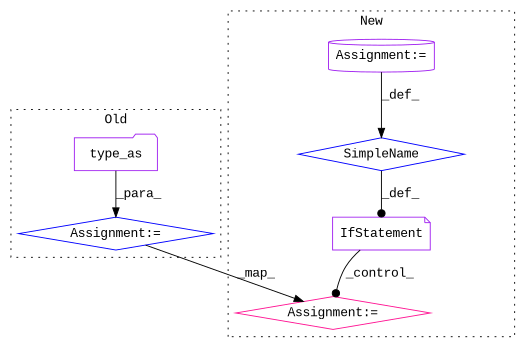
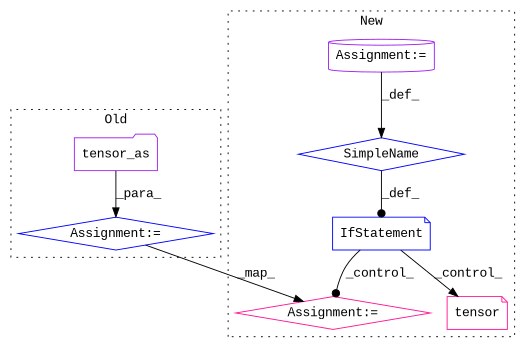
(116, 154) -> (116, 154)
(381, 234) -> (381, 234)
none -> (477, 313)
